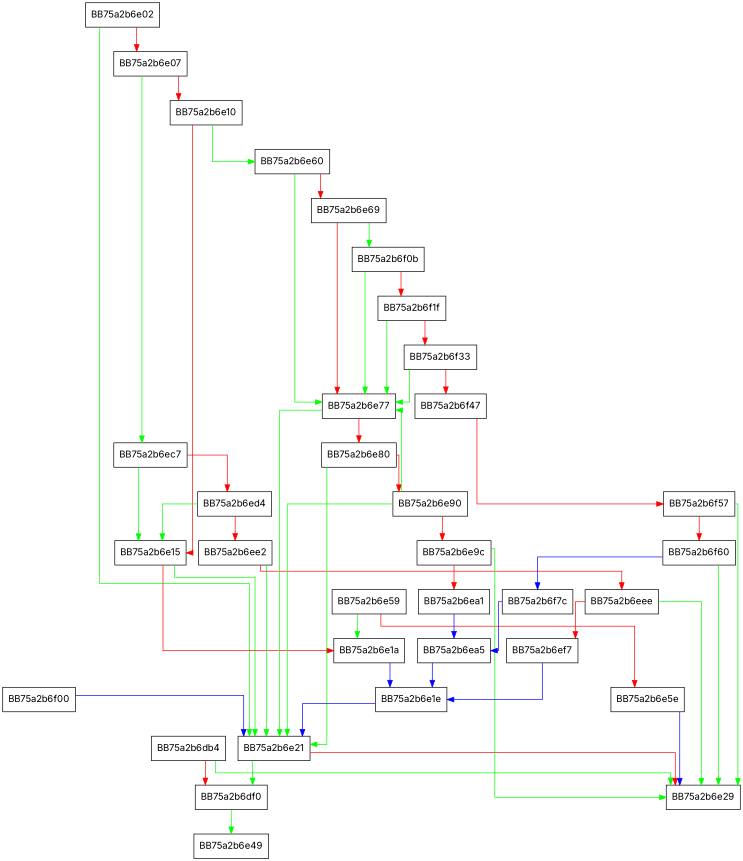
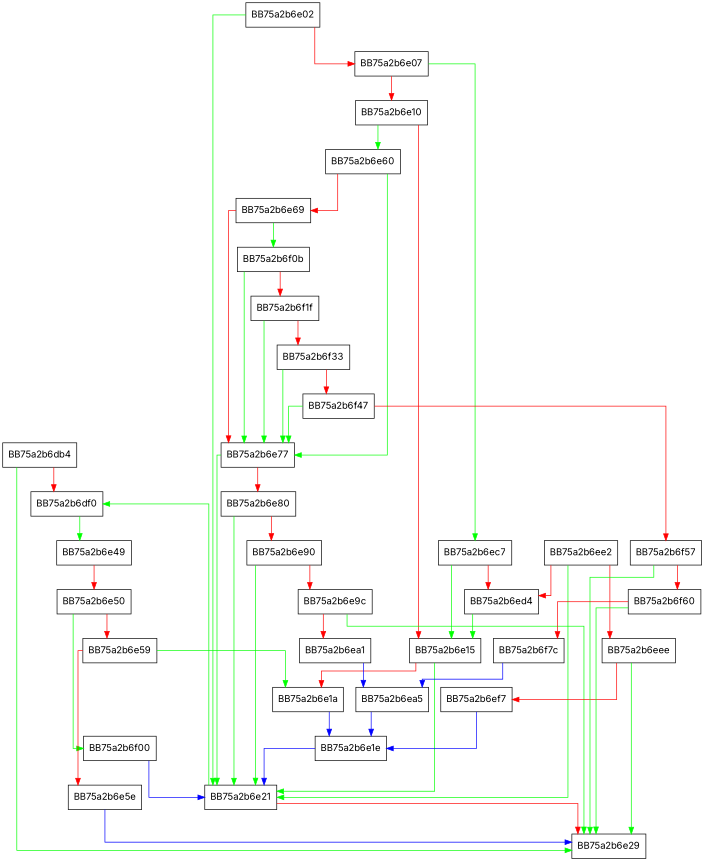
(402, 451) -> (289, 414)
(235, 525) -> (551, 583)
(587, 557) -> (578, 602)
none -> (94, 602)
